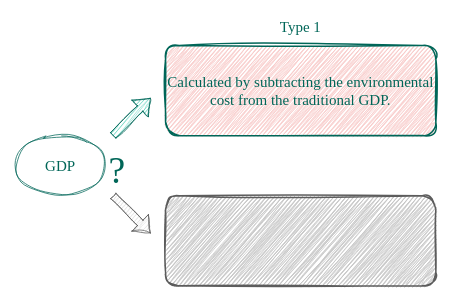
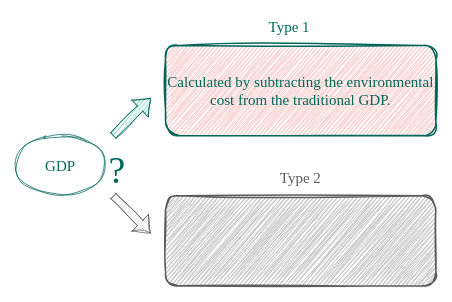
(300, 27) -> (289, 27)
none -> (300, 177)
